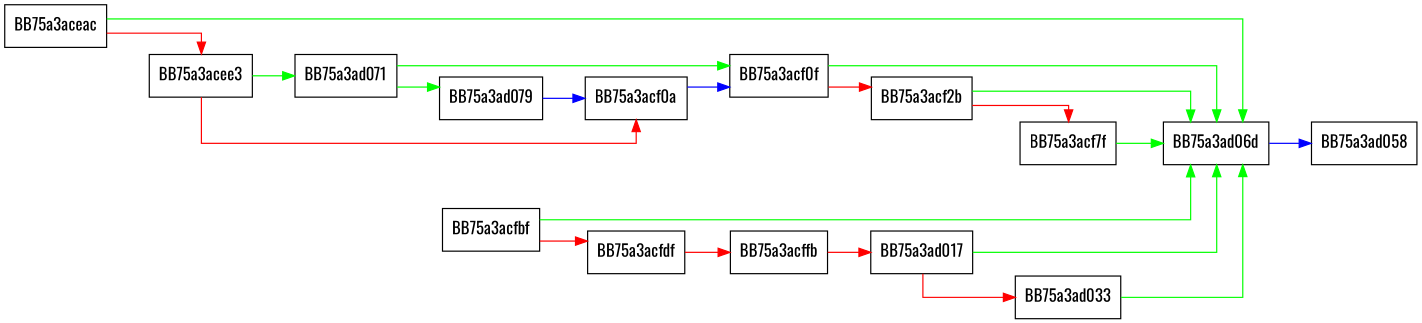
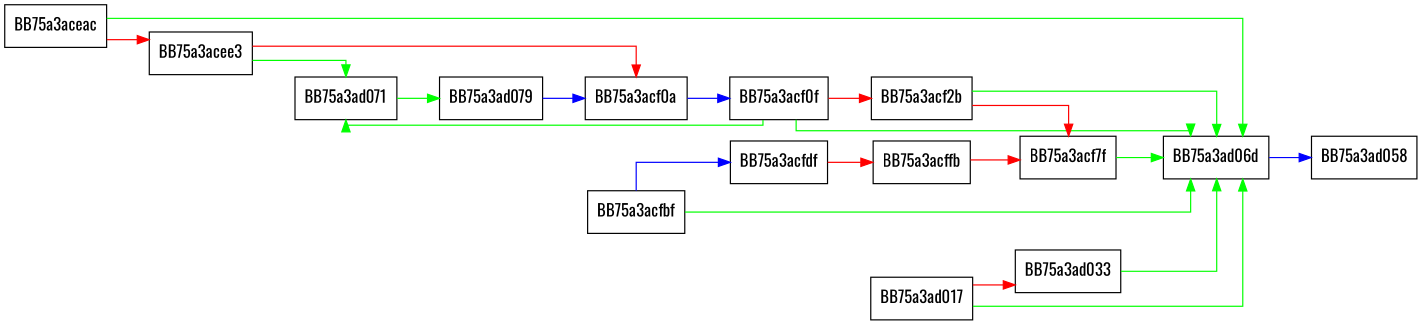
(557, 66) -> (557, 125)
(558, 241) -> (663, 162)
(843, 252) -> (989, 160)
